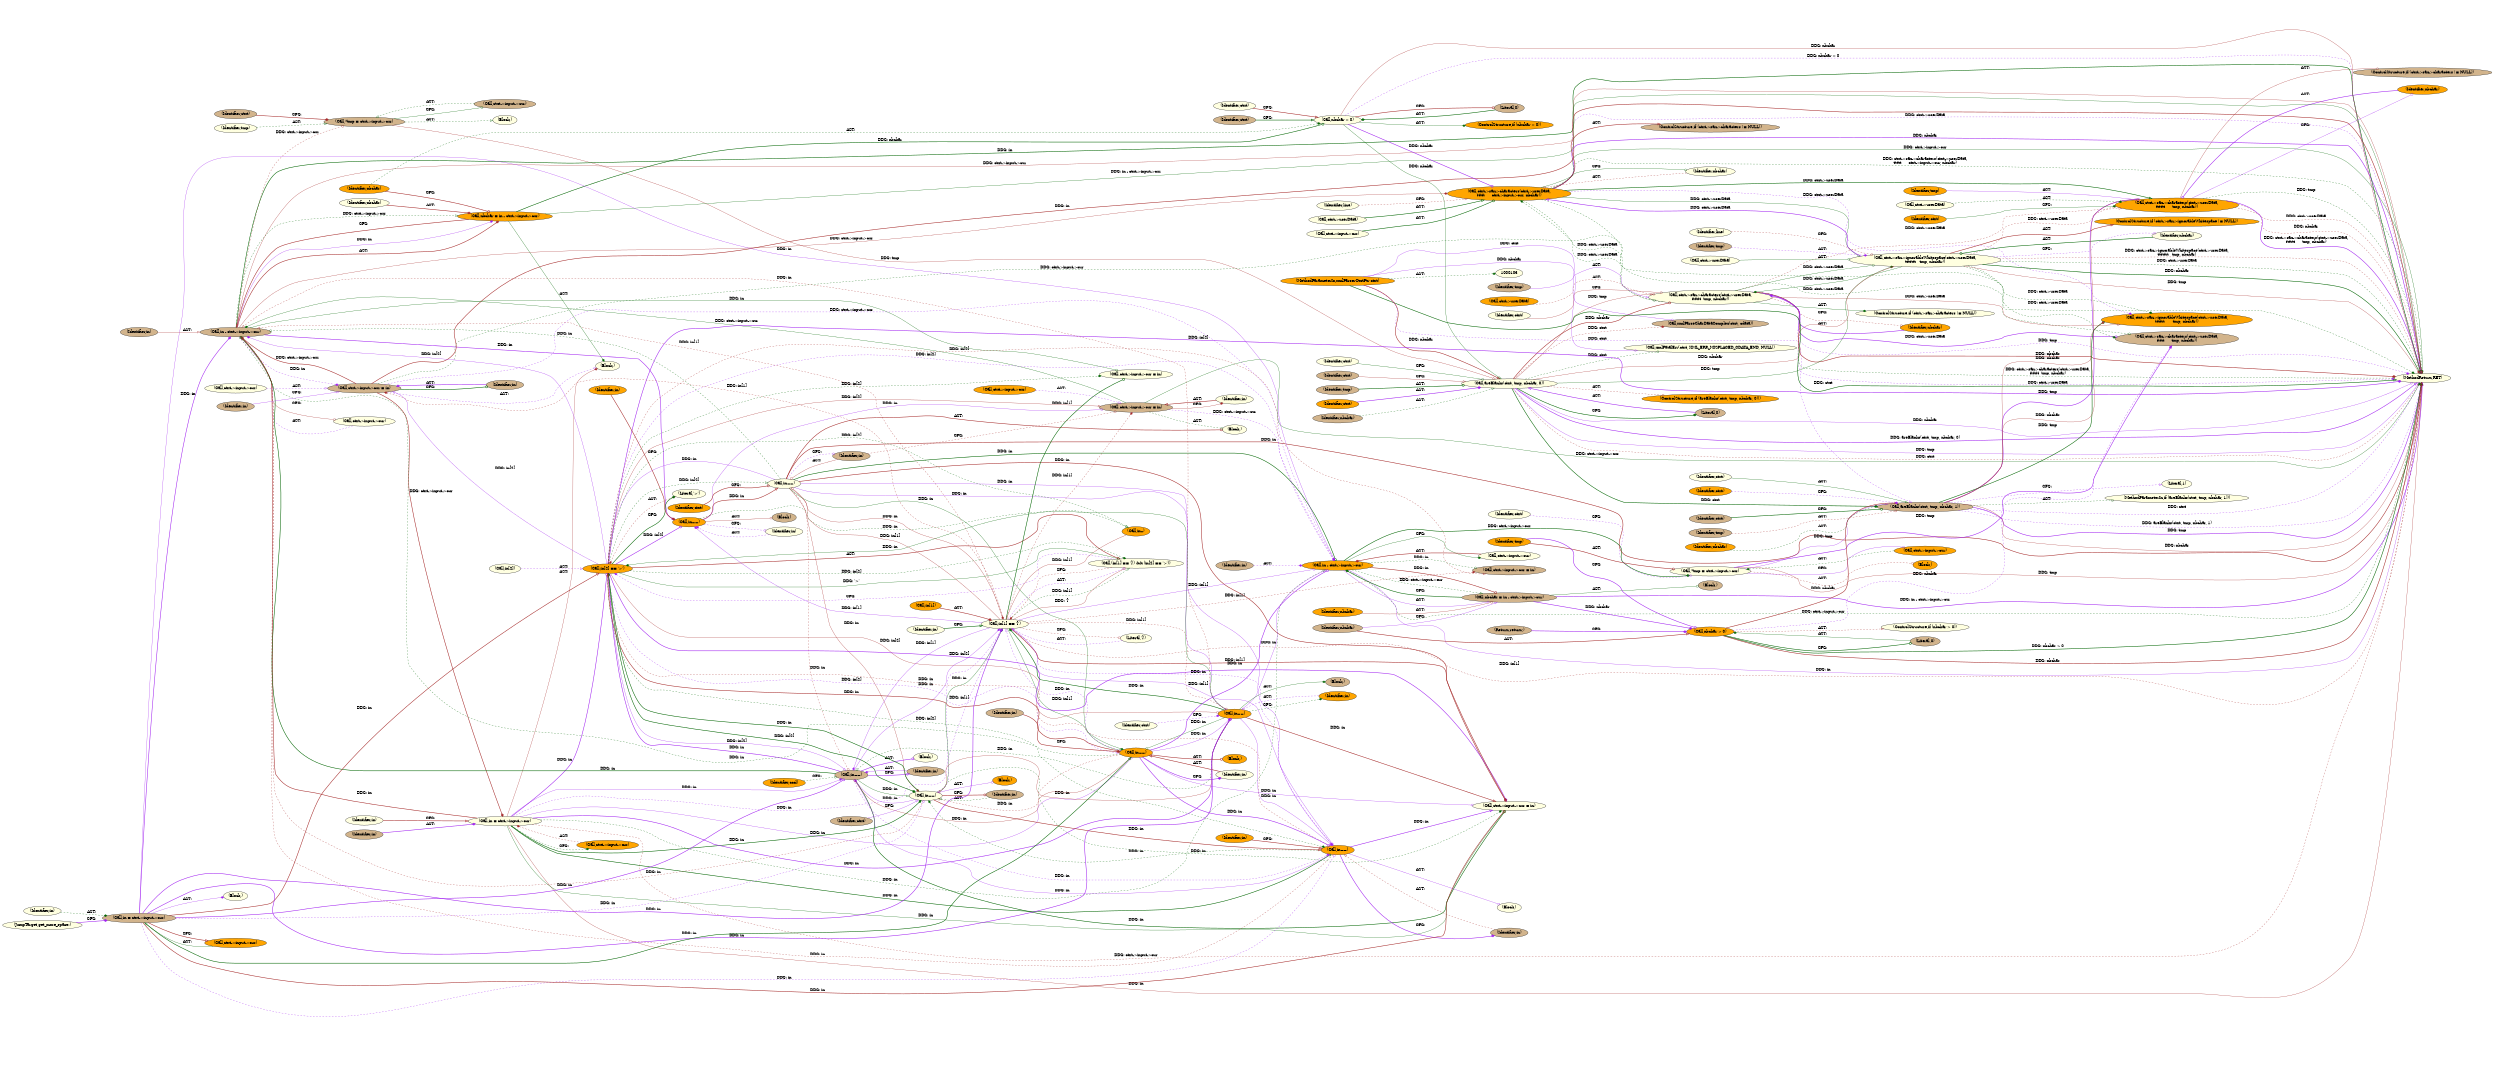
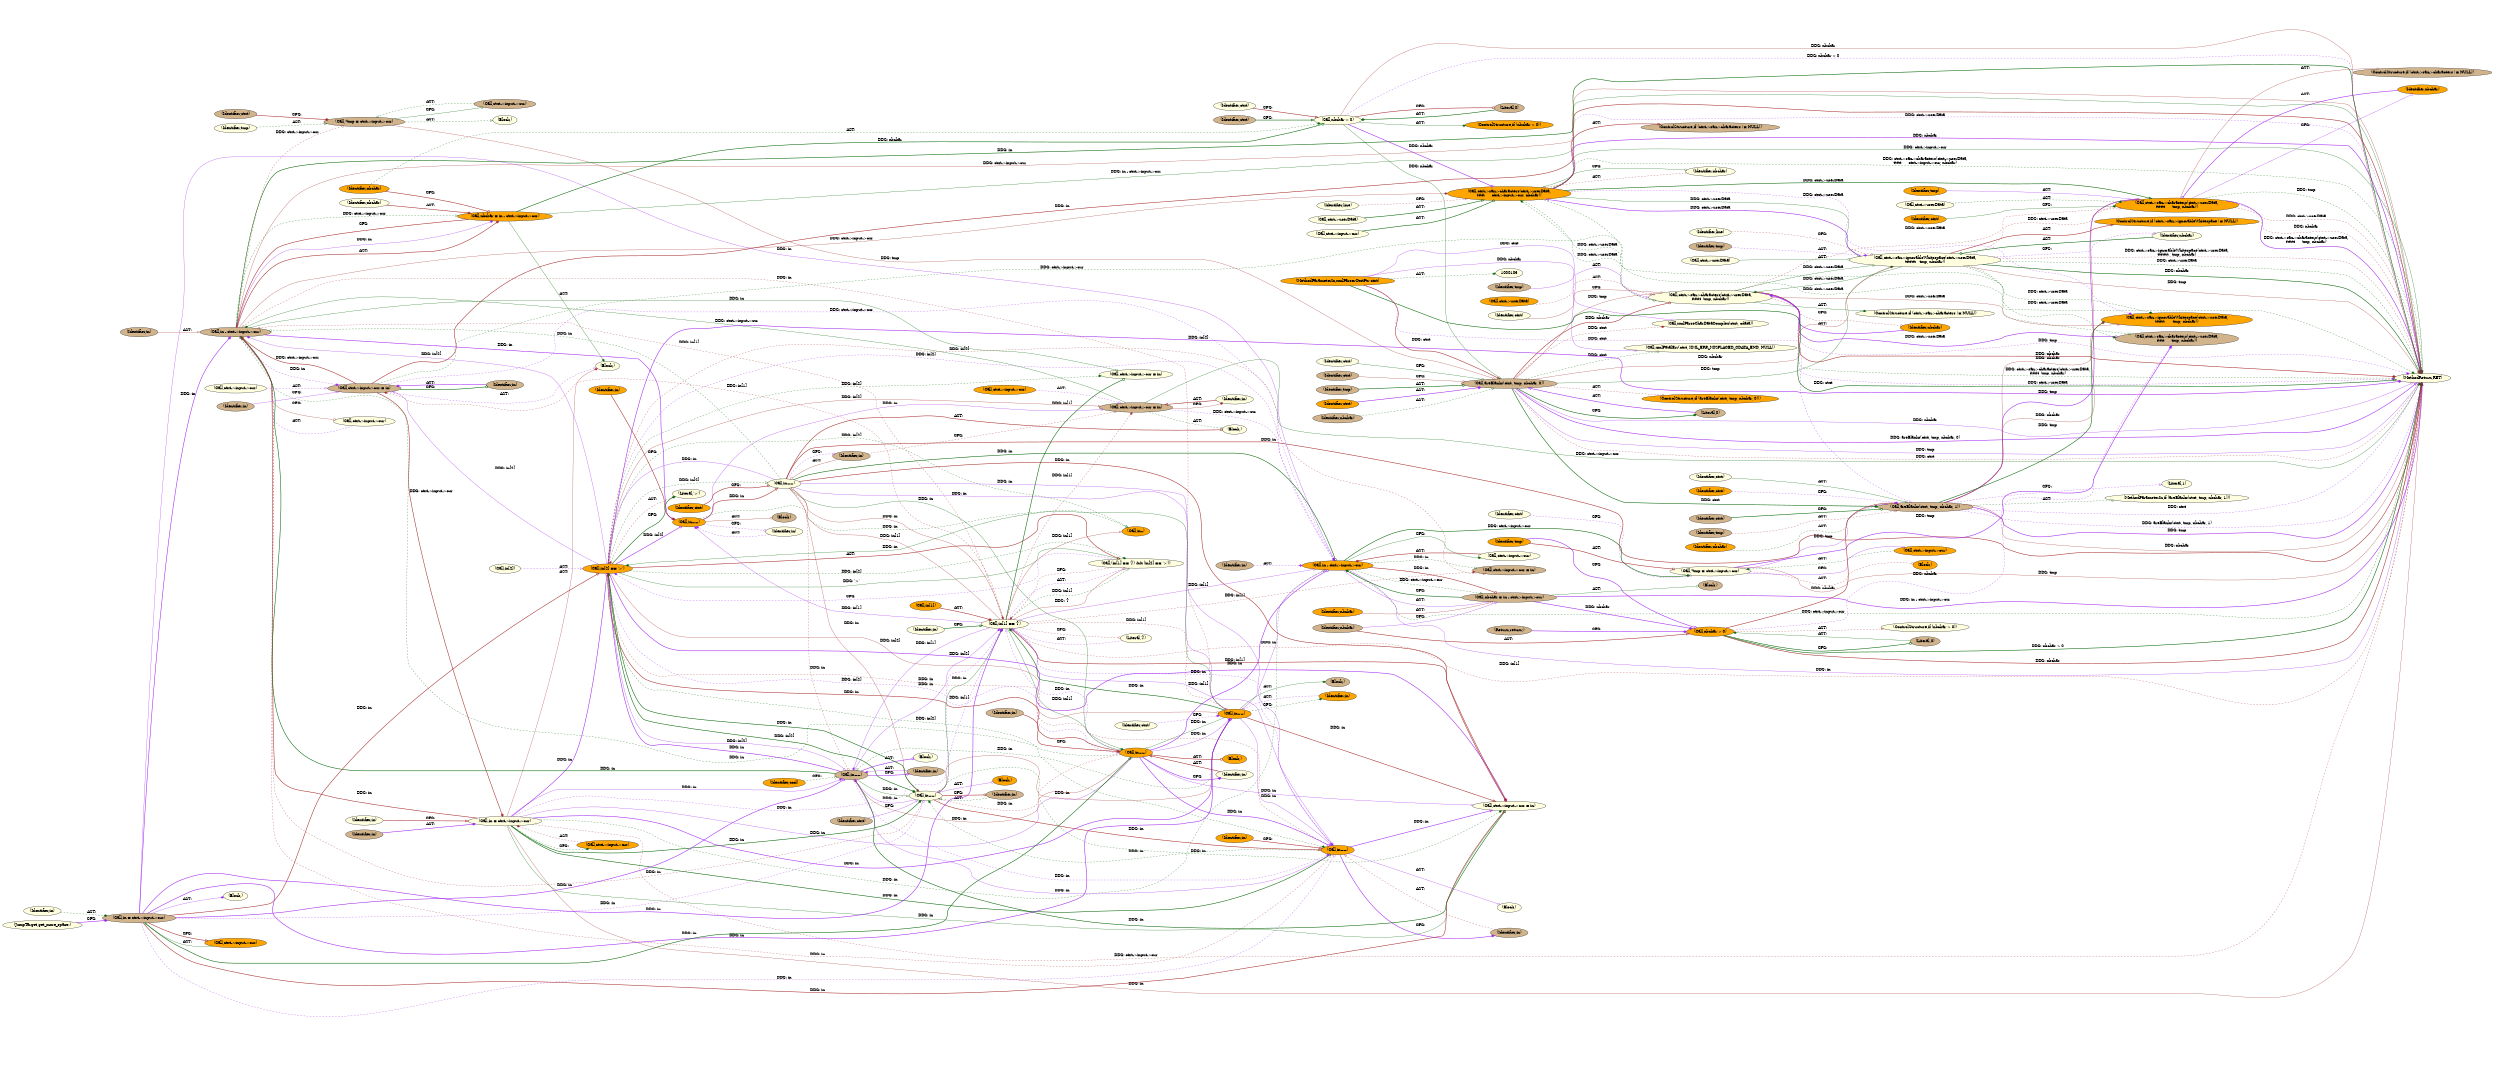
(1710, 324) -> (1710, 324)
(1421, 340) -> (1421, 340)
(1509, 384) -> (1509, 384)
(1058, 564) -> (1045, 554)
